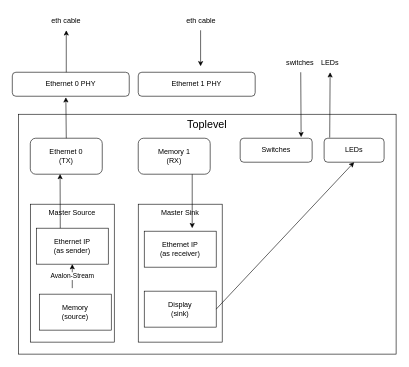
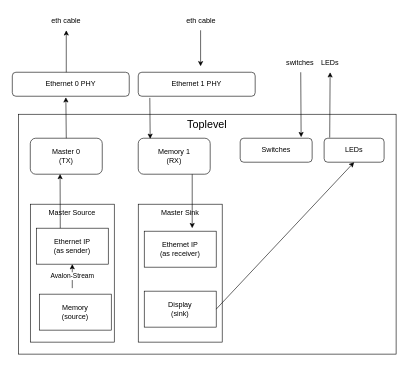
none -> (150, 133)
(66, 156) -> (66, 156)
